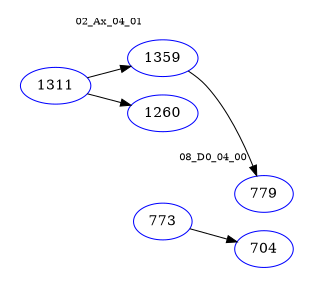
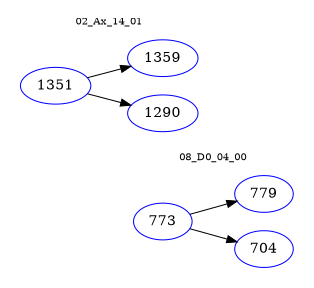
(109, 22) -> (109, 22)
(56, 86) -> (56, 86)
(163, 113) -> (163, 113)
(227, 114) -> (209, 209)
